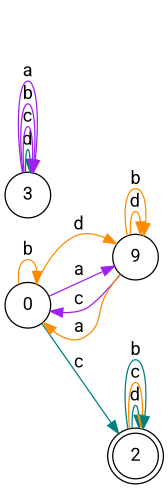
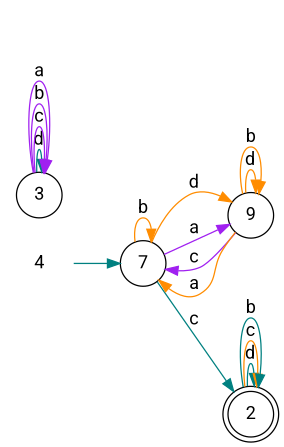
none -> (39, 263)
(28, 305) -> (143, 263)
